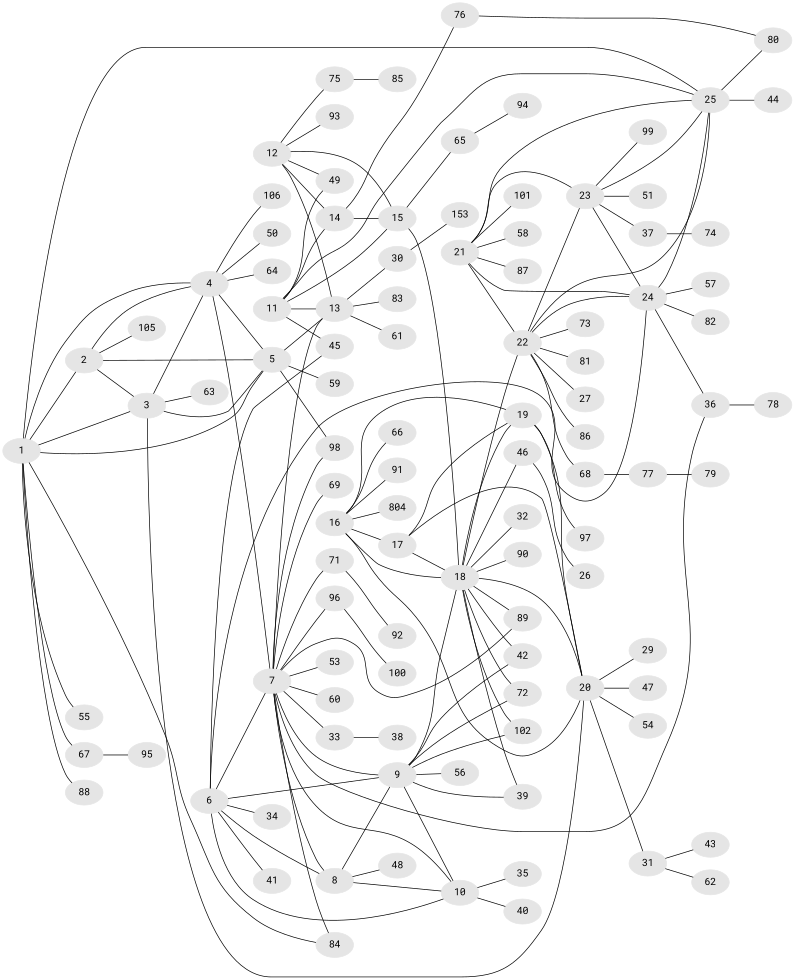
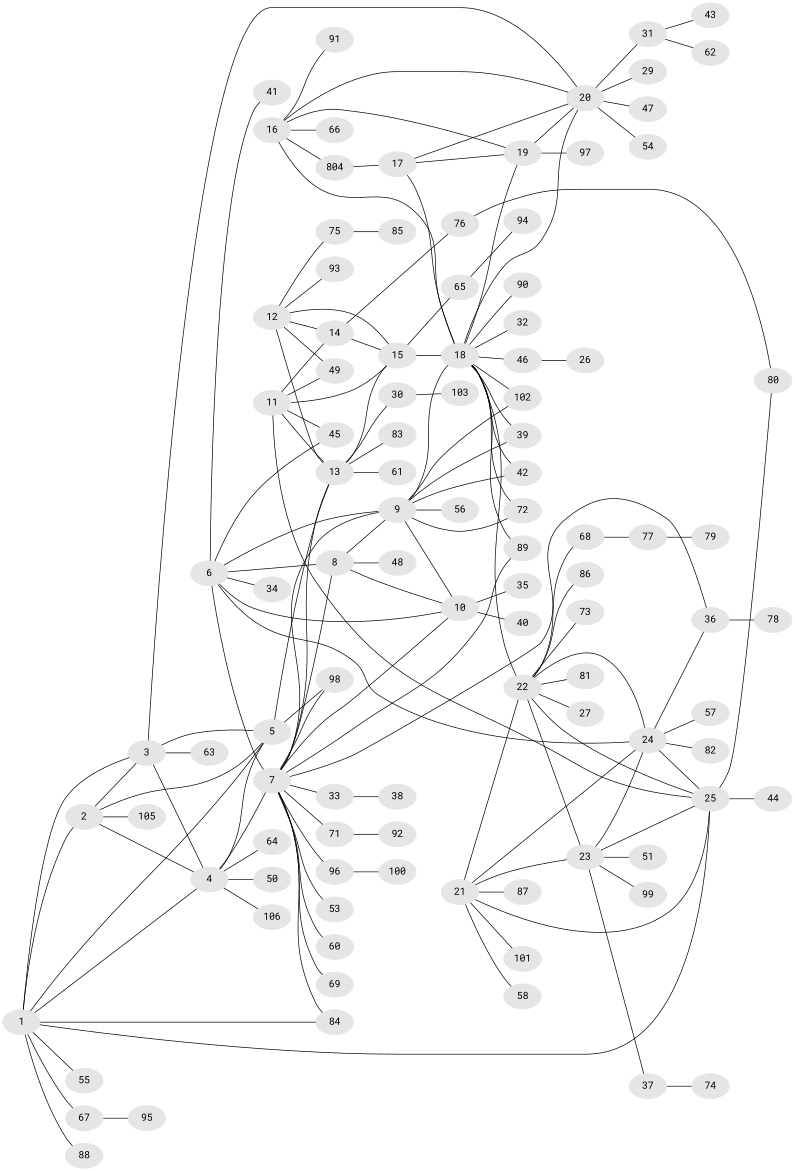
(460, 215) -> (460, 393)
(335, 384) -> none
none -> (366, 414)
(366, 534) -> (366, 166)
